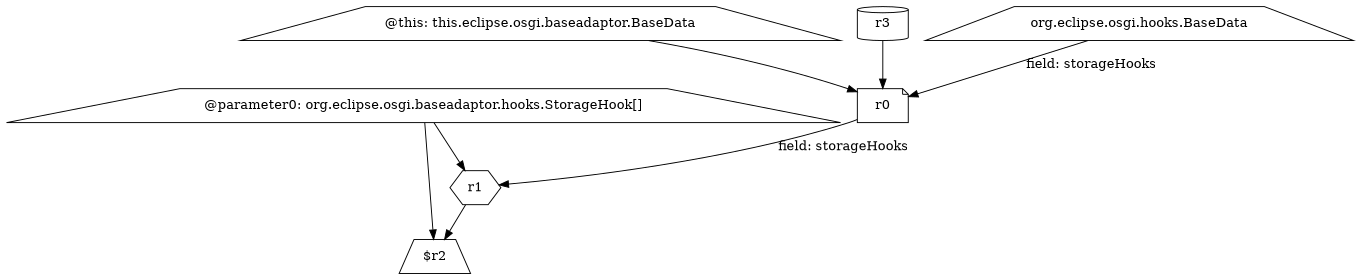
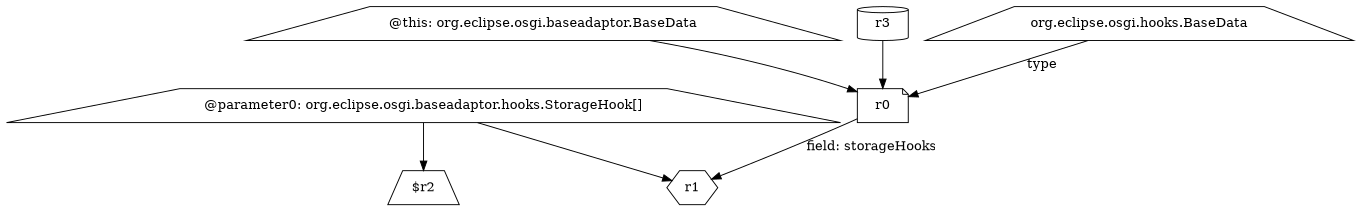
(540, 24) -> (543, 24)
(1092, 65) -> (1042, 65)
(458, 218) -> none
